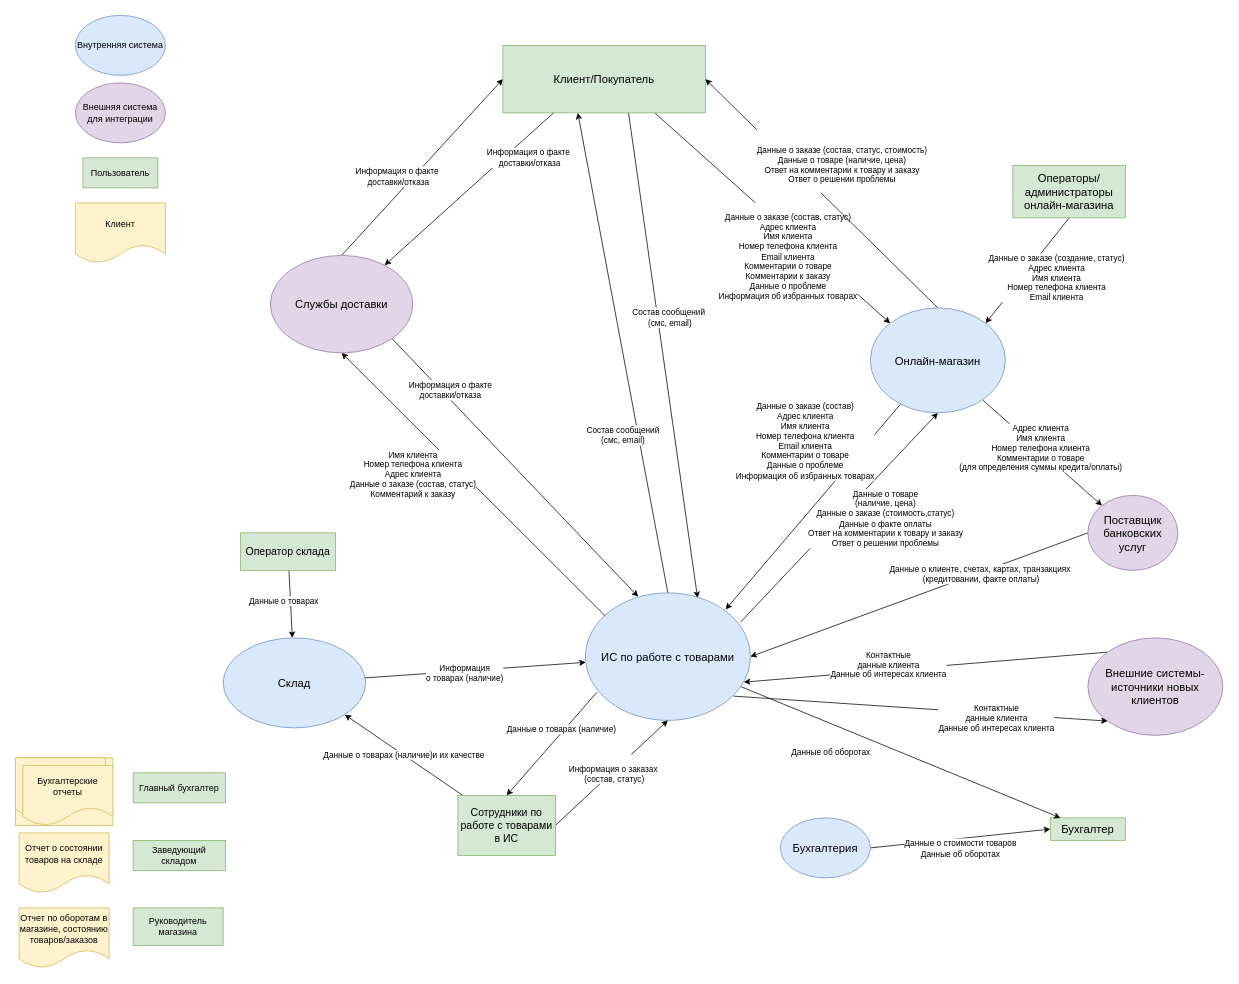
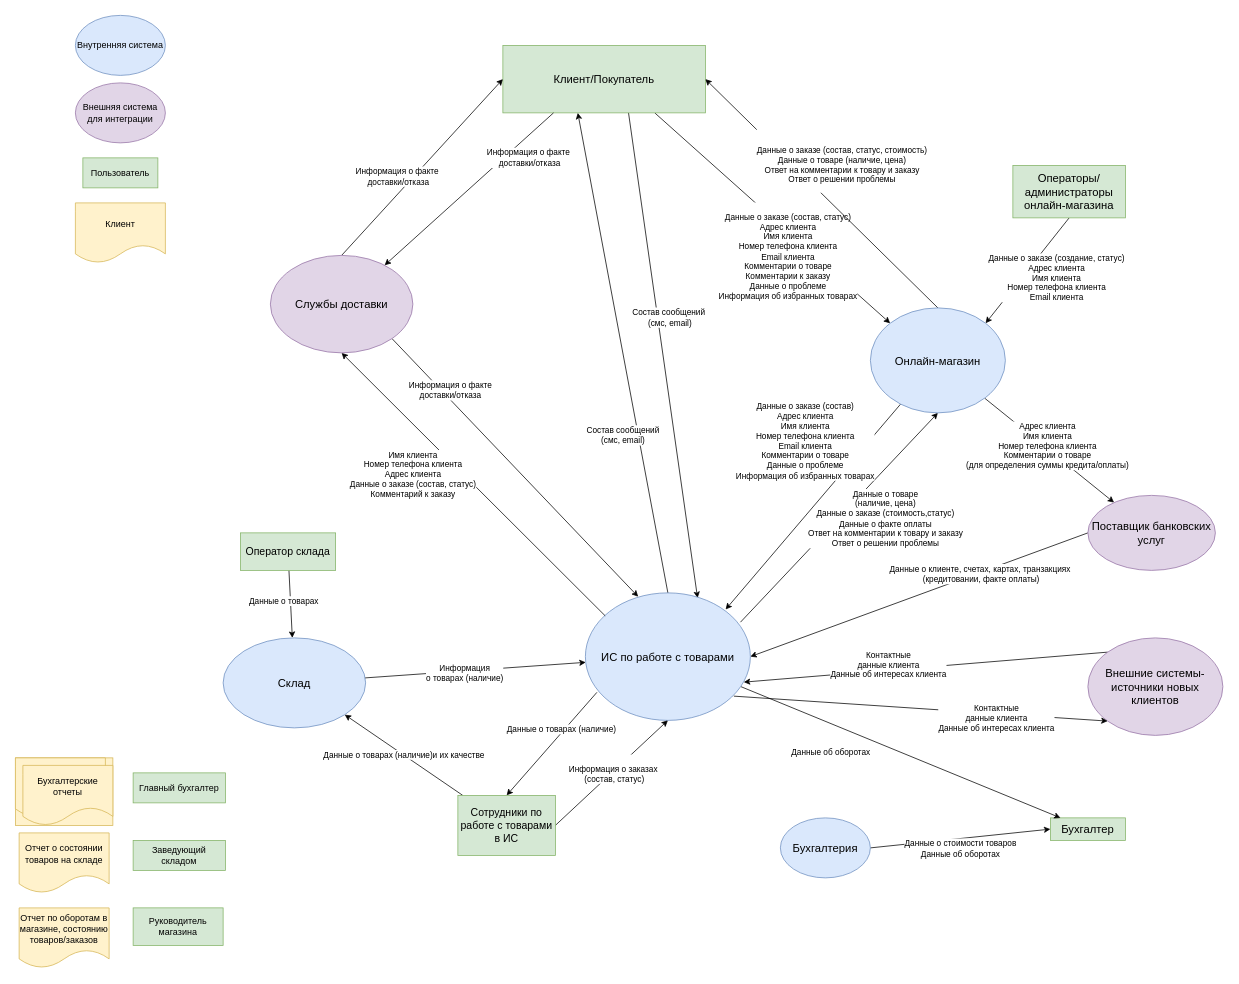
(1133, 533) -> (1152, 533)
